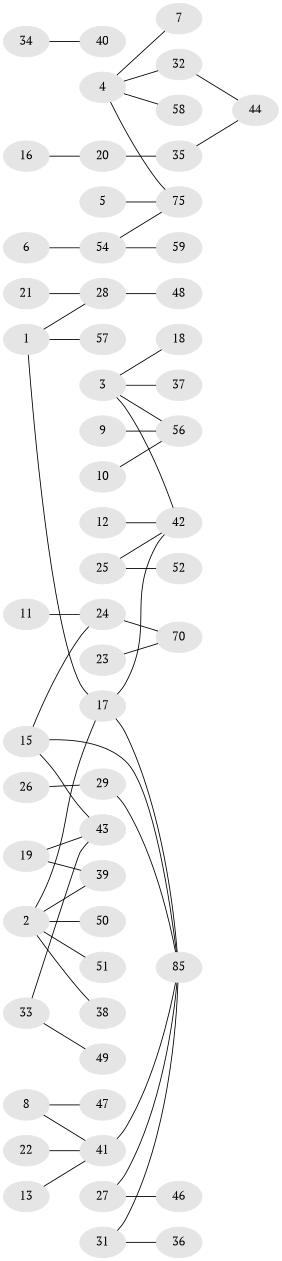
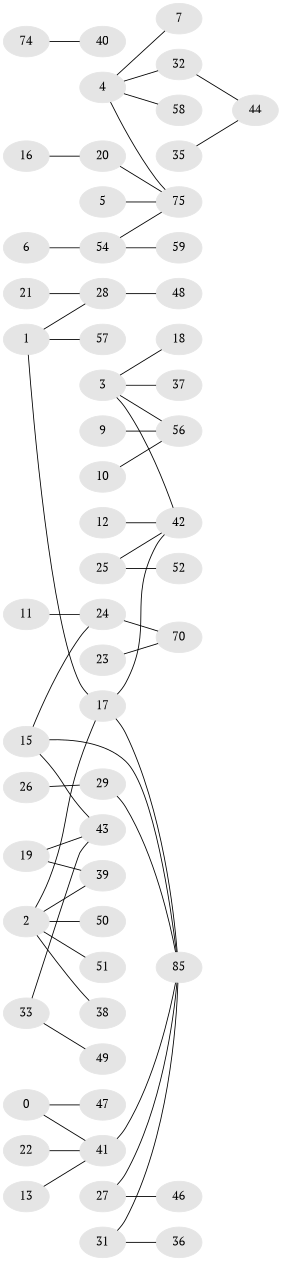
(26, 42) -> (26, 42)
(147, 156) -> (141, 179)
(26, 1105) -> (26, 1105)
